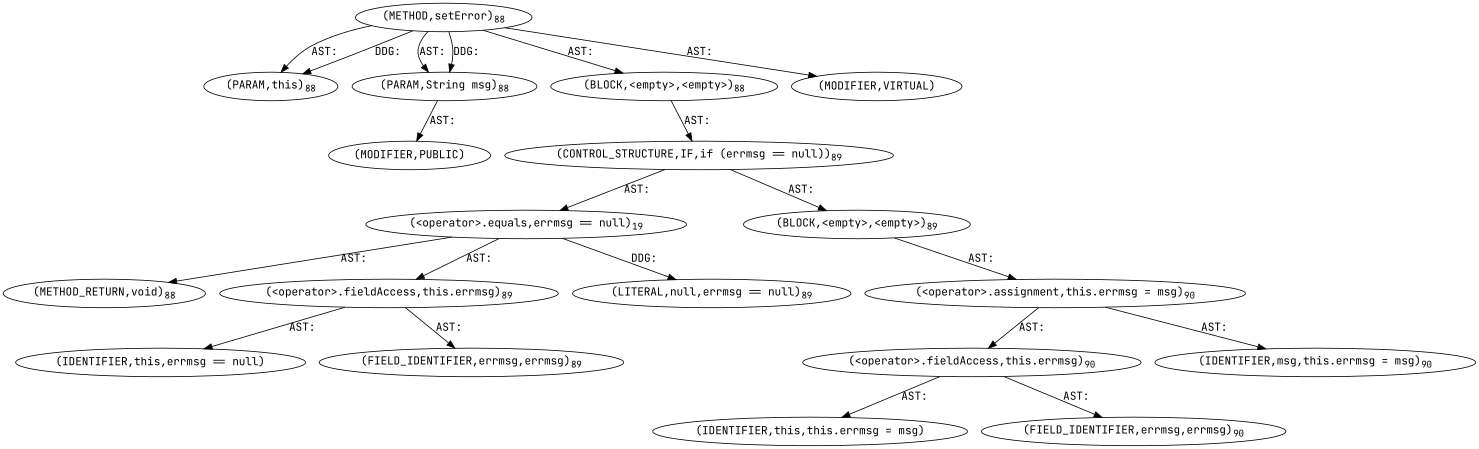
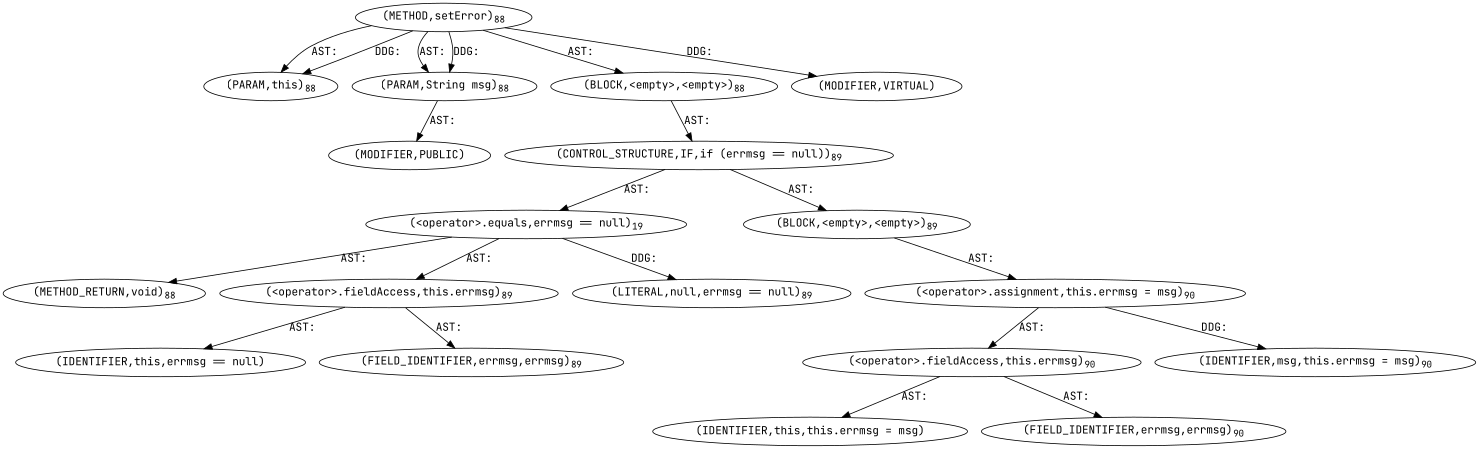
(703, 52) -> (703, 52)
(1218, 328) -> (1218, 328)
